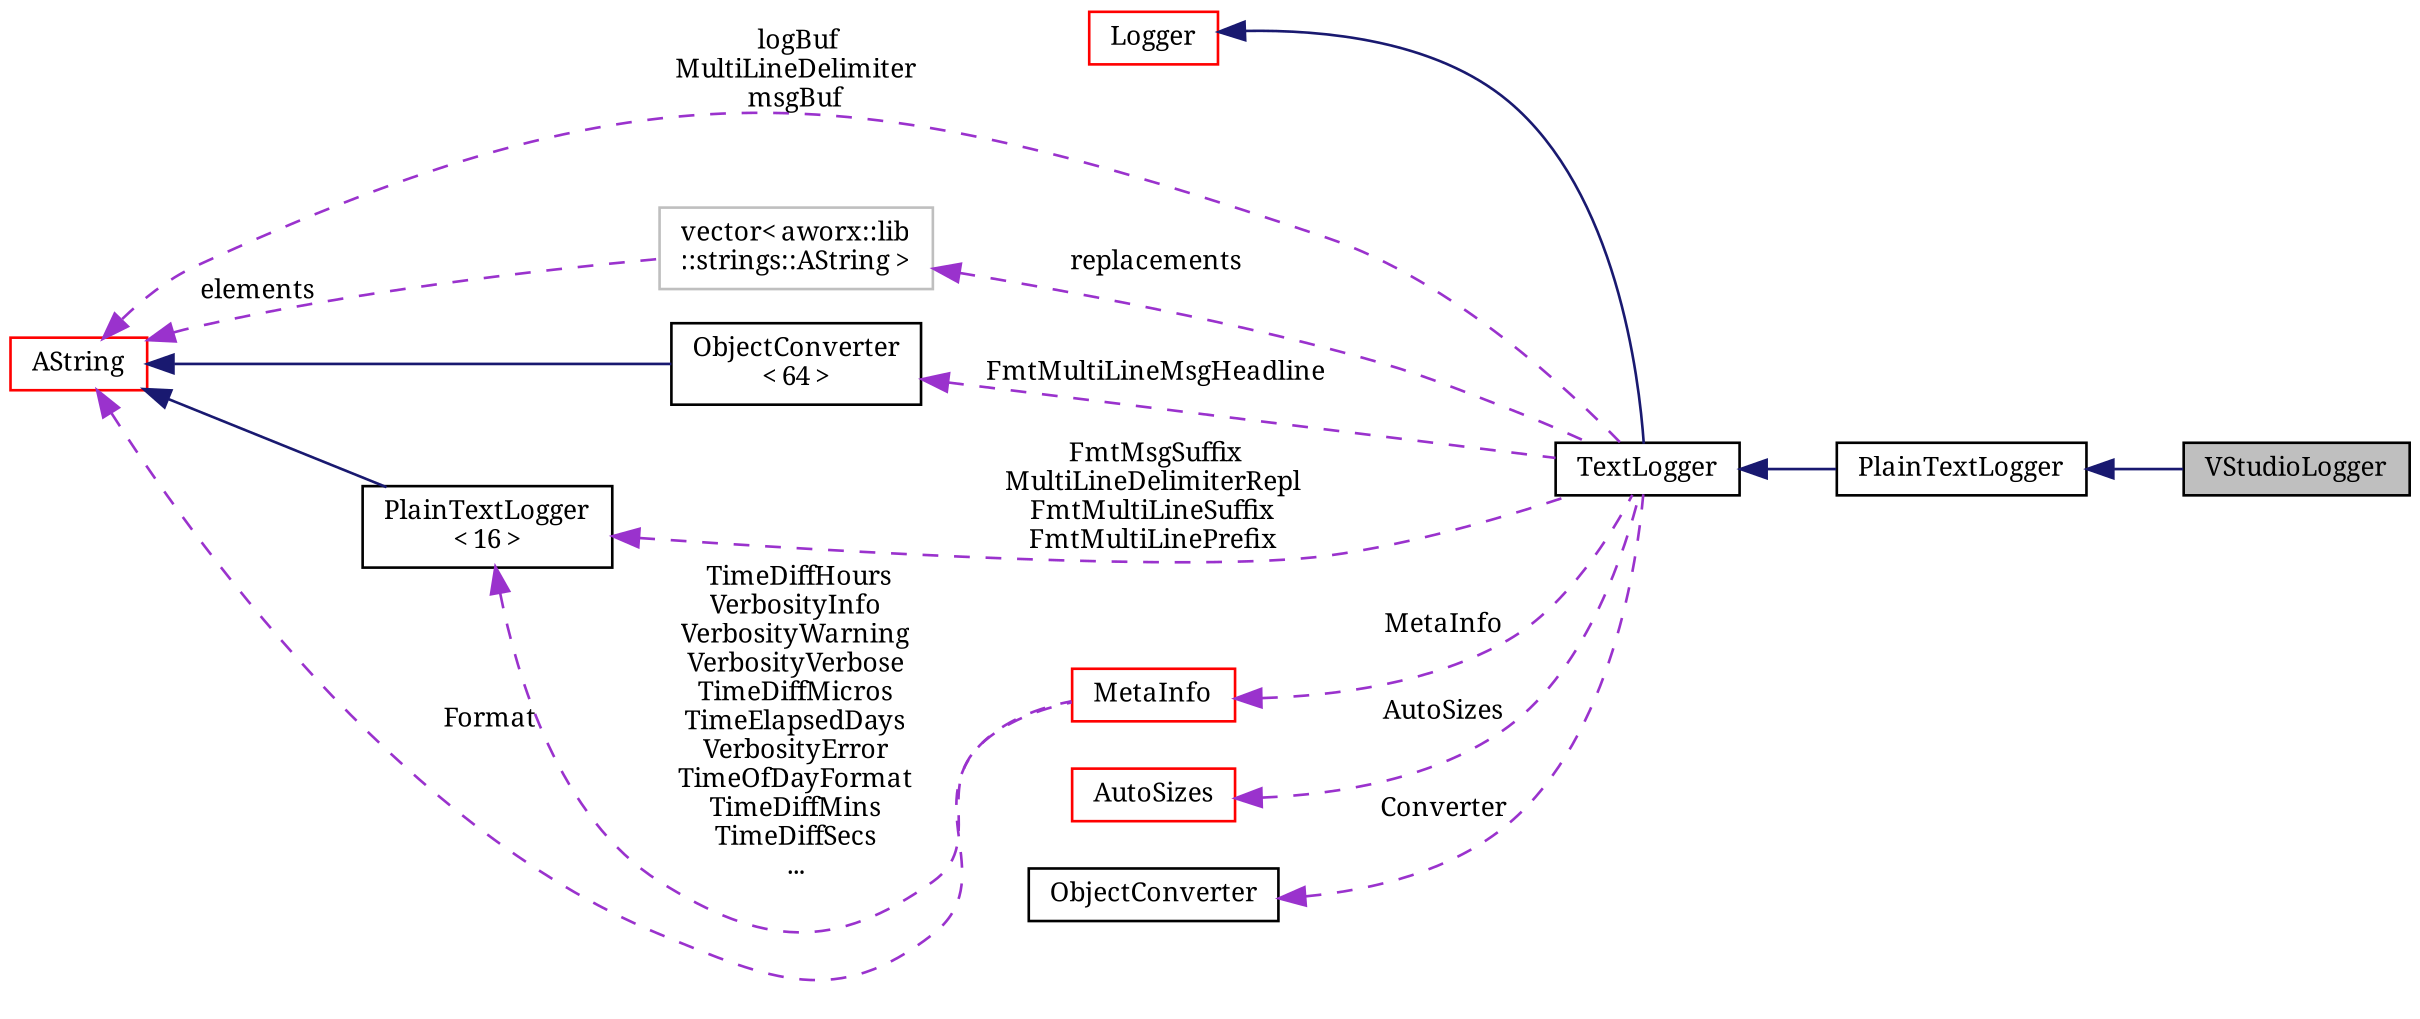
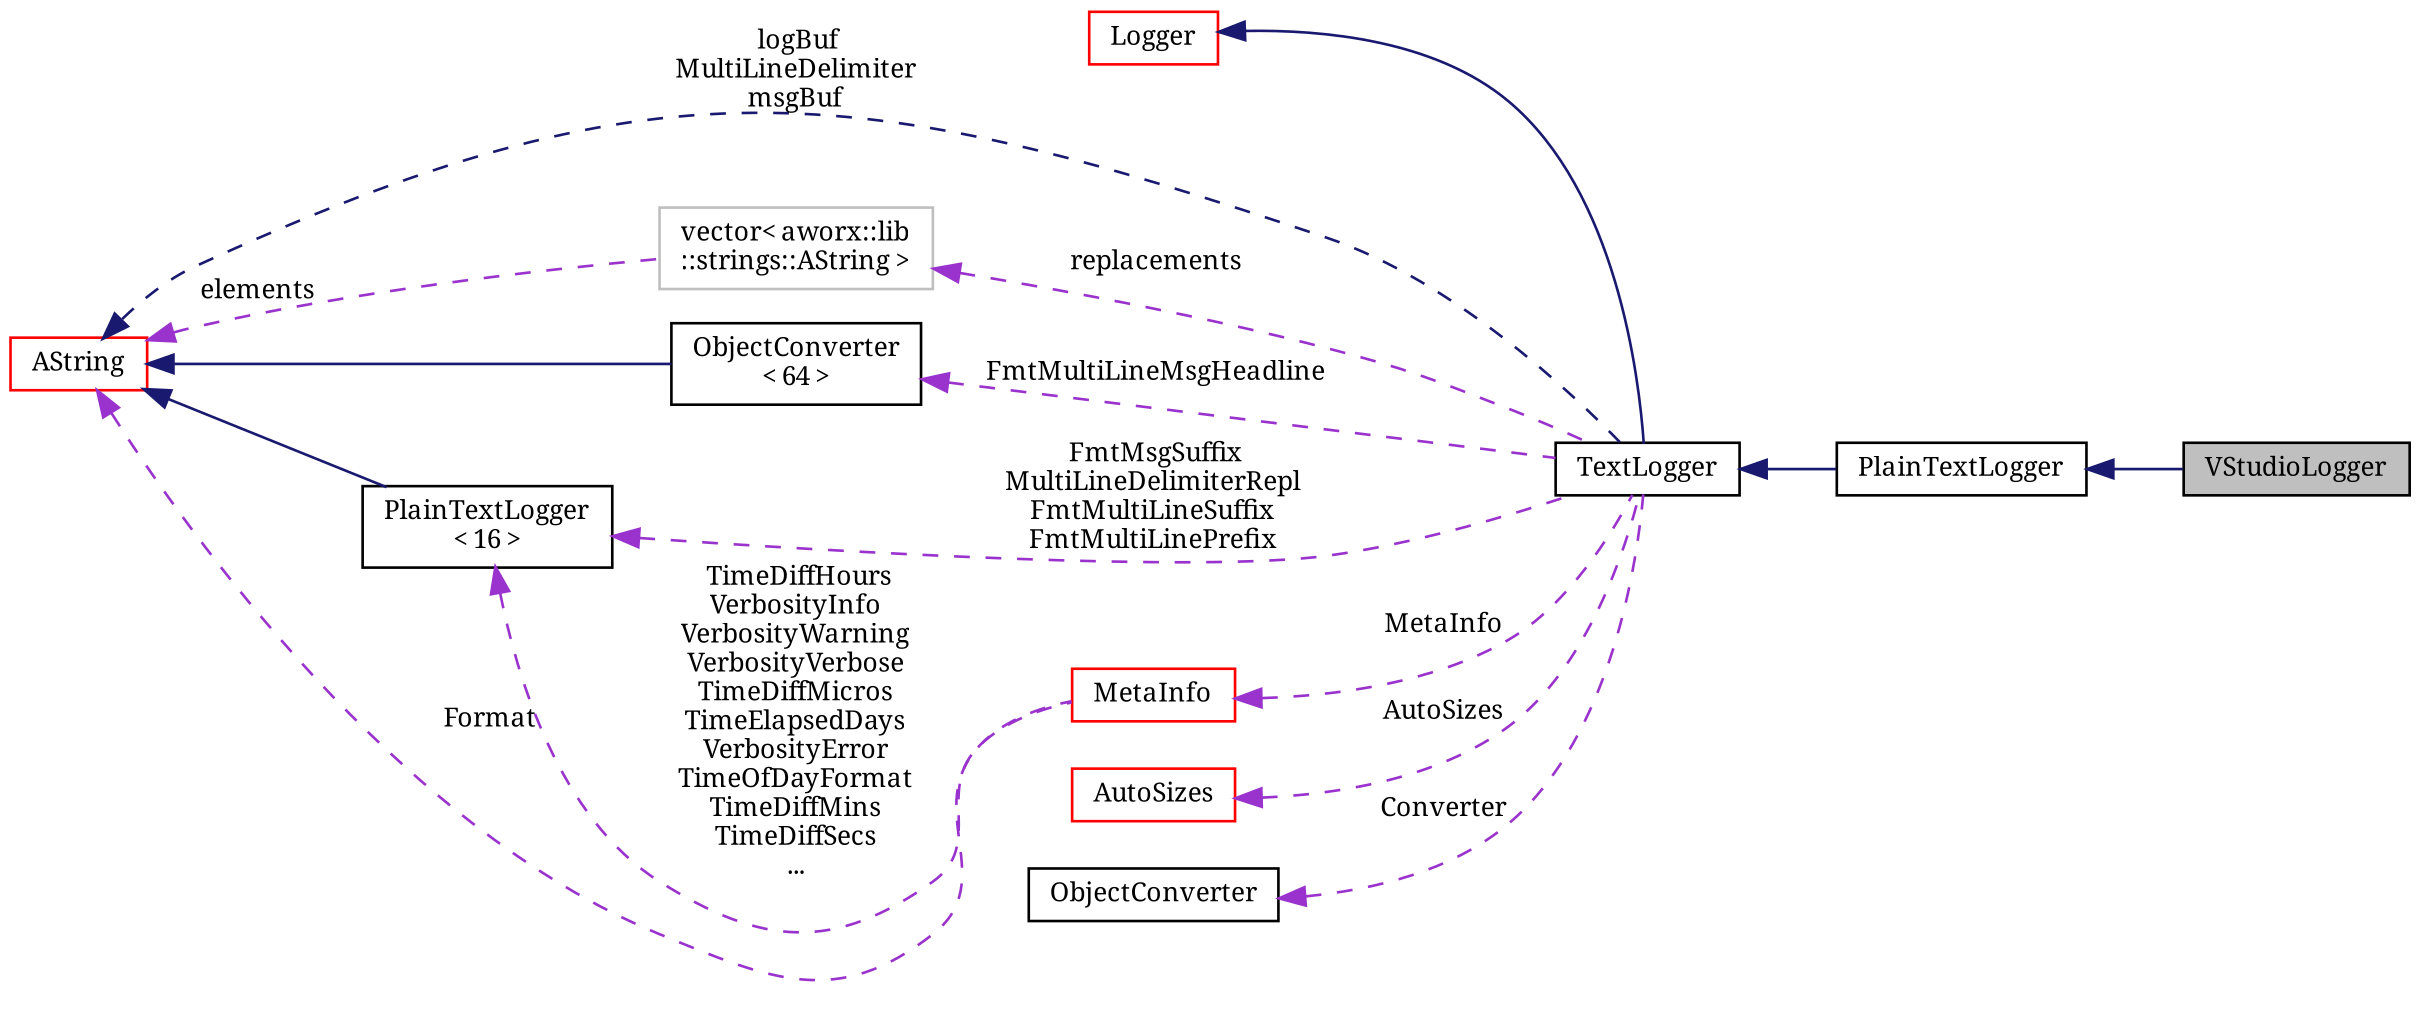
(892, 123) -> (892, 123)
